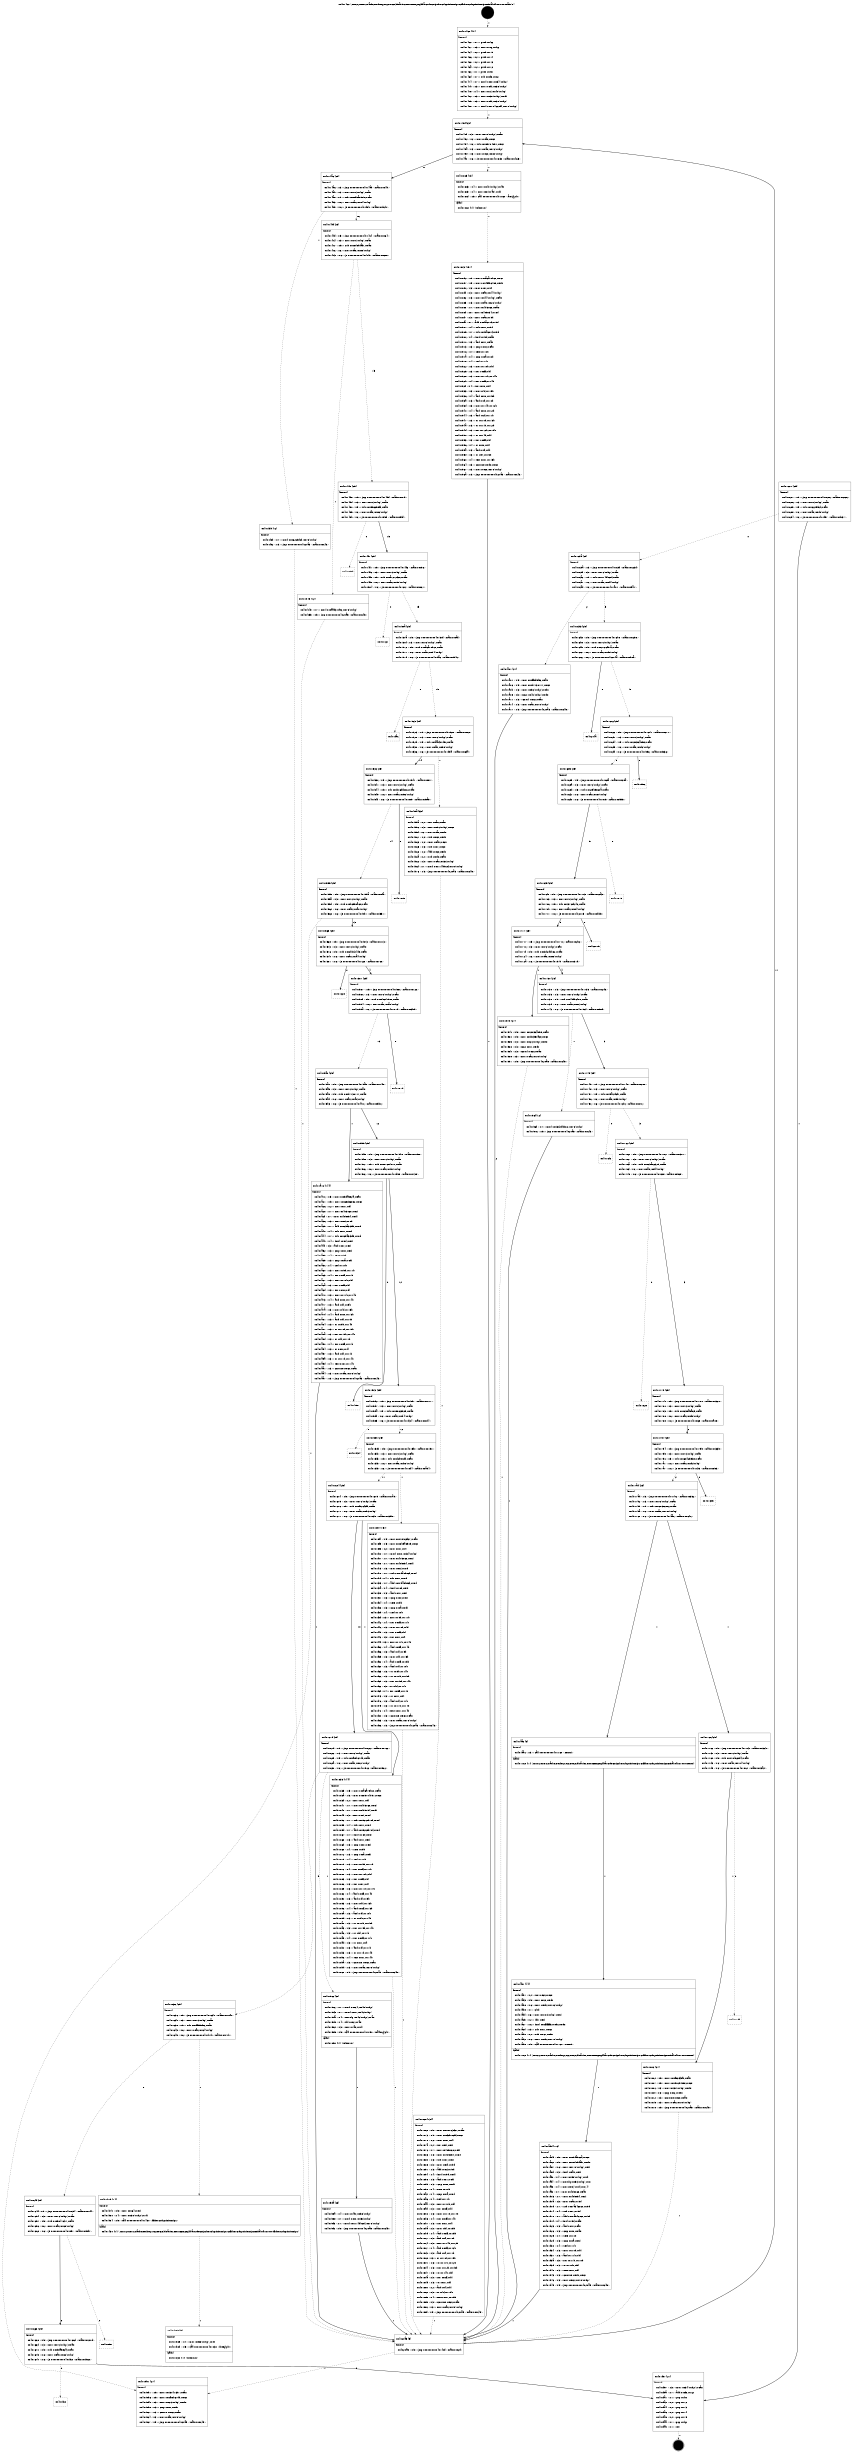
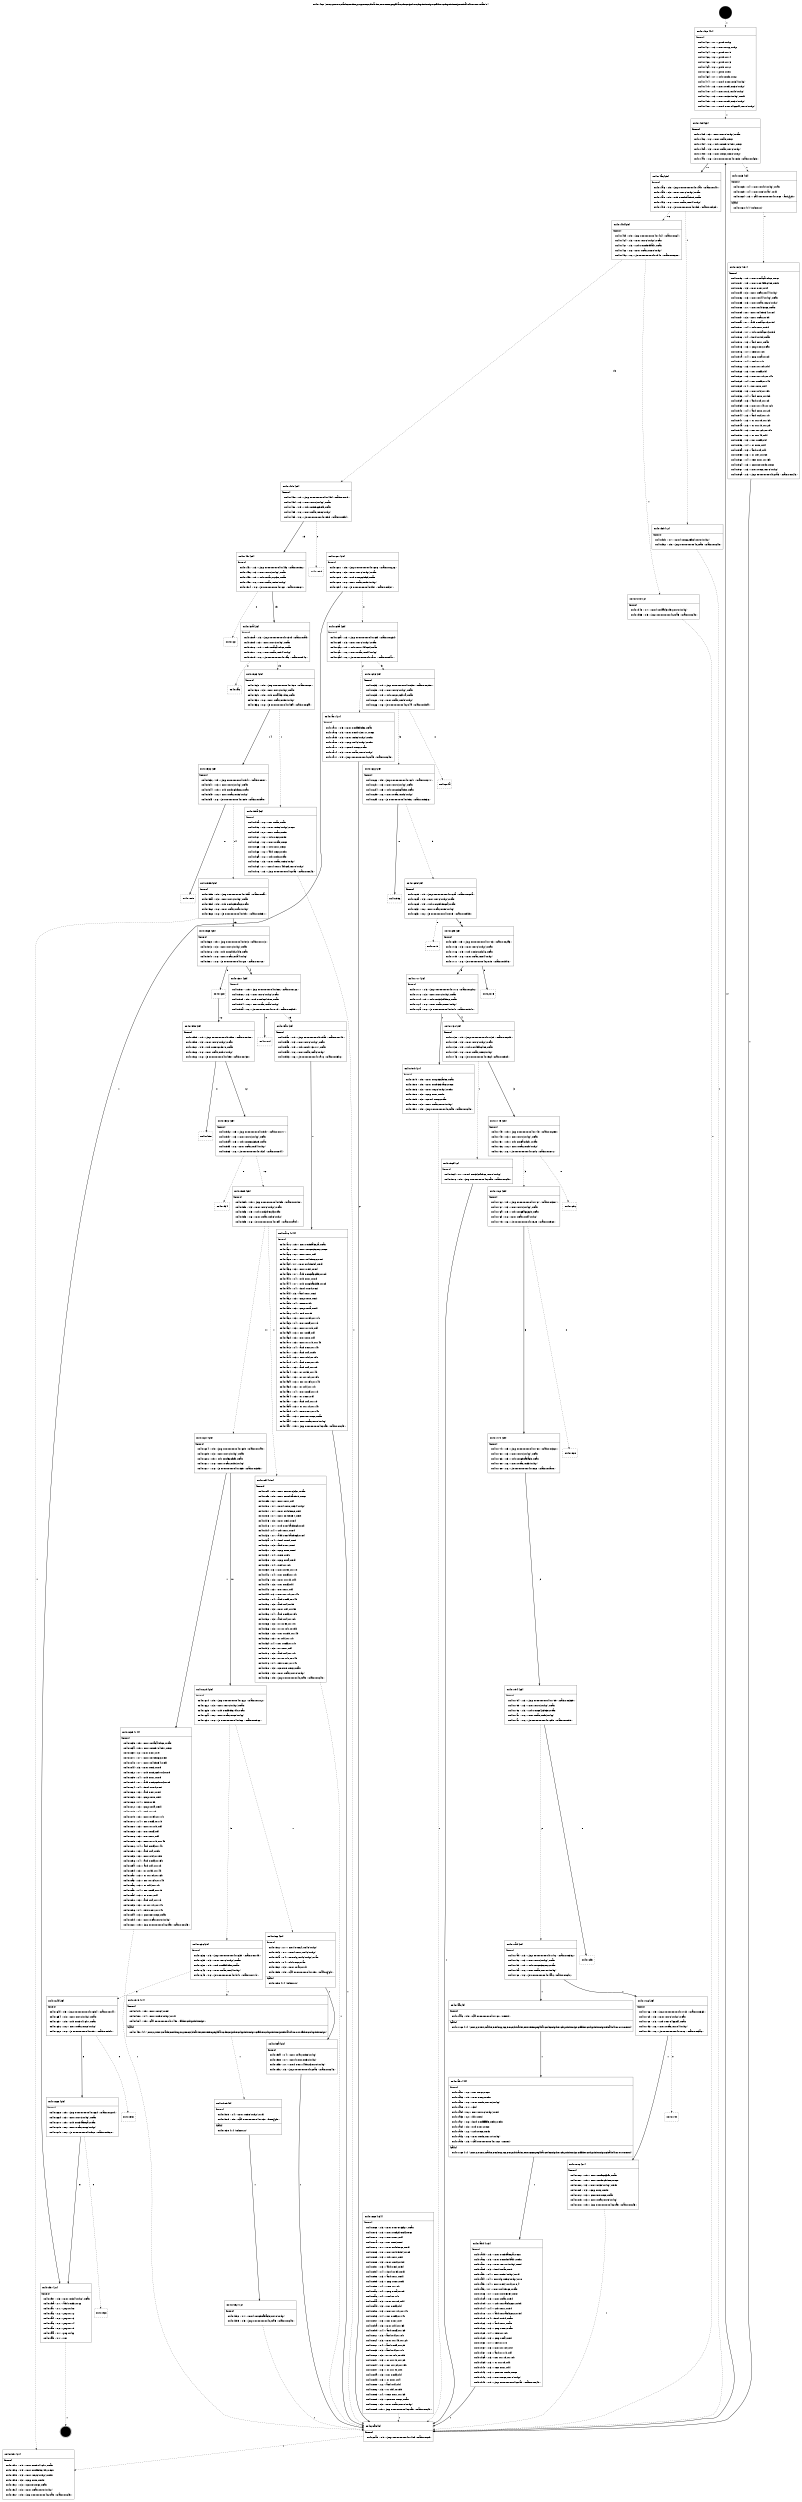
(409, 606) -> (273, 606)
(597, 696) -> (426, 744)
(369, 1123) -> (219, 1009)
none -> (260, 2313)
